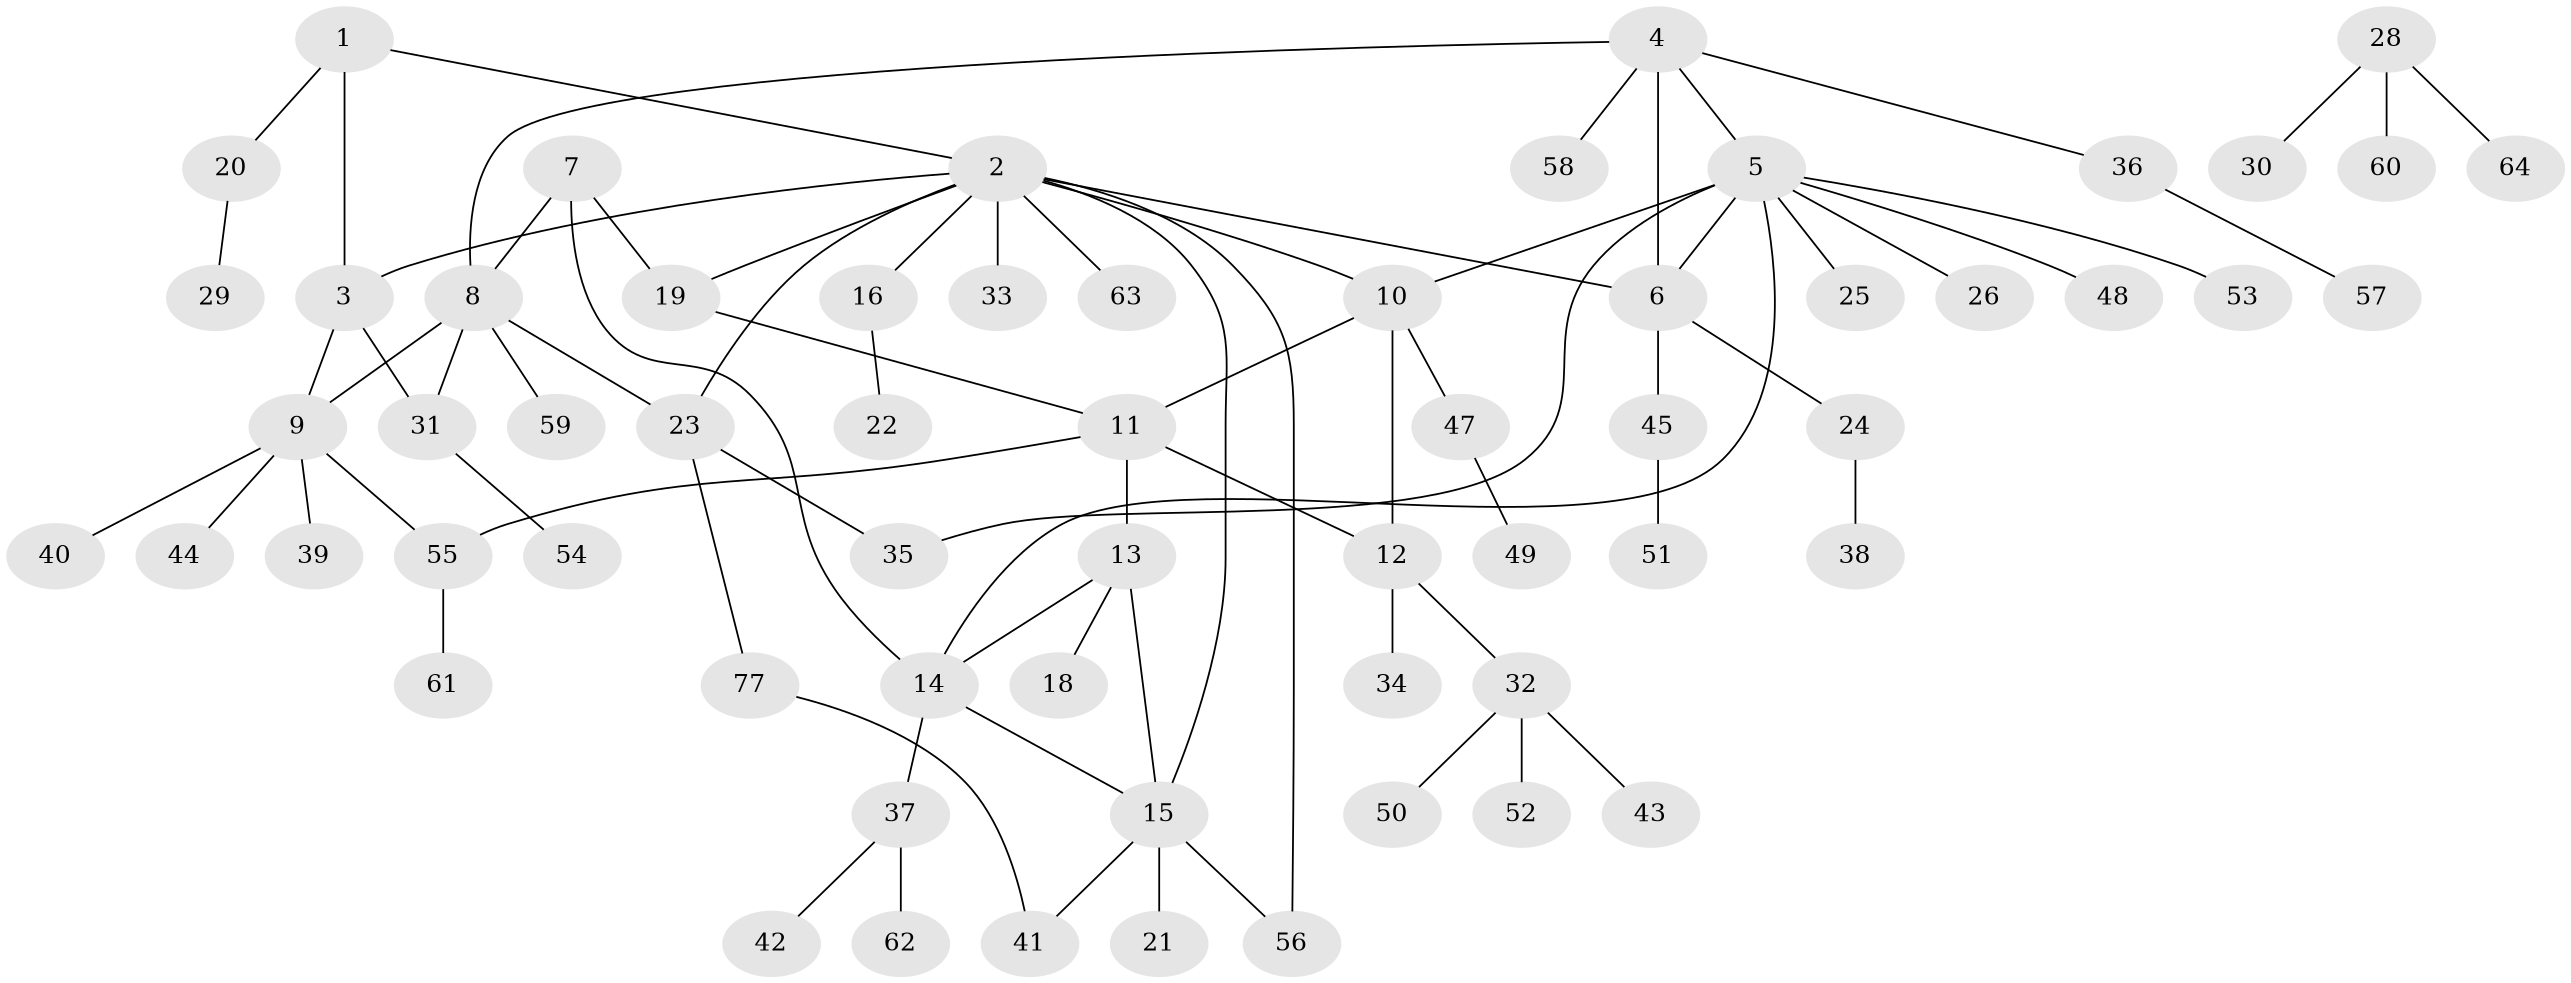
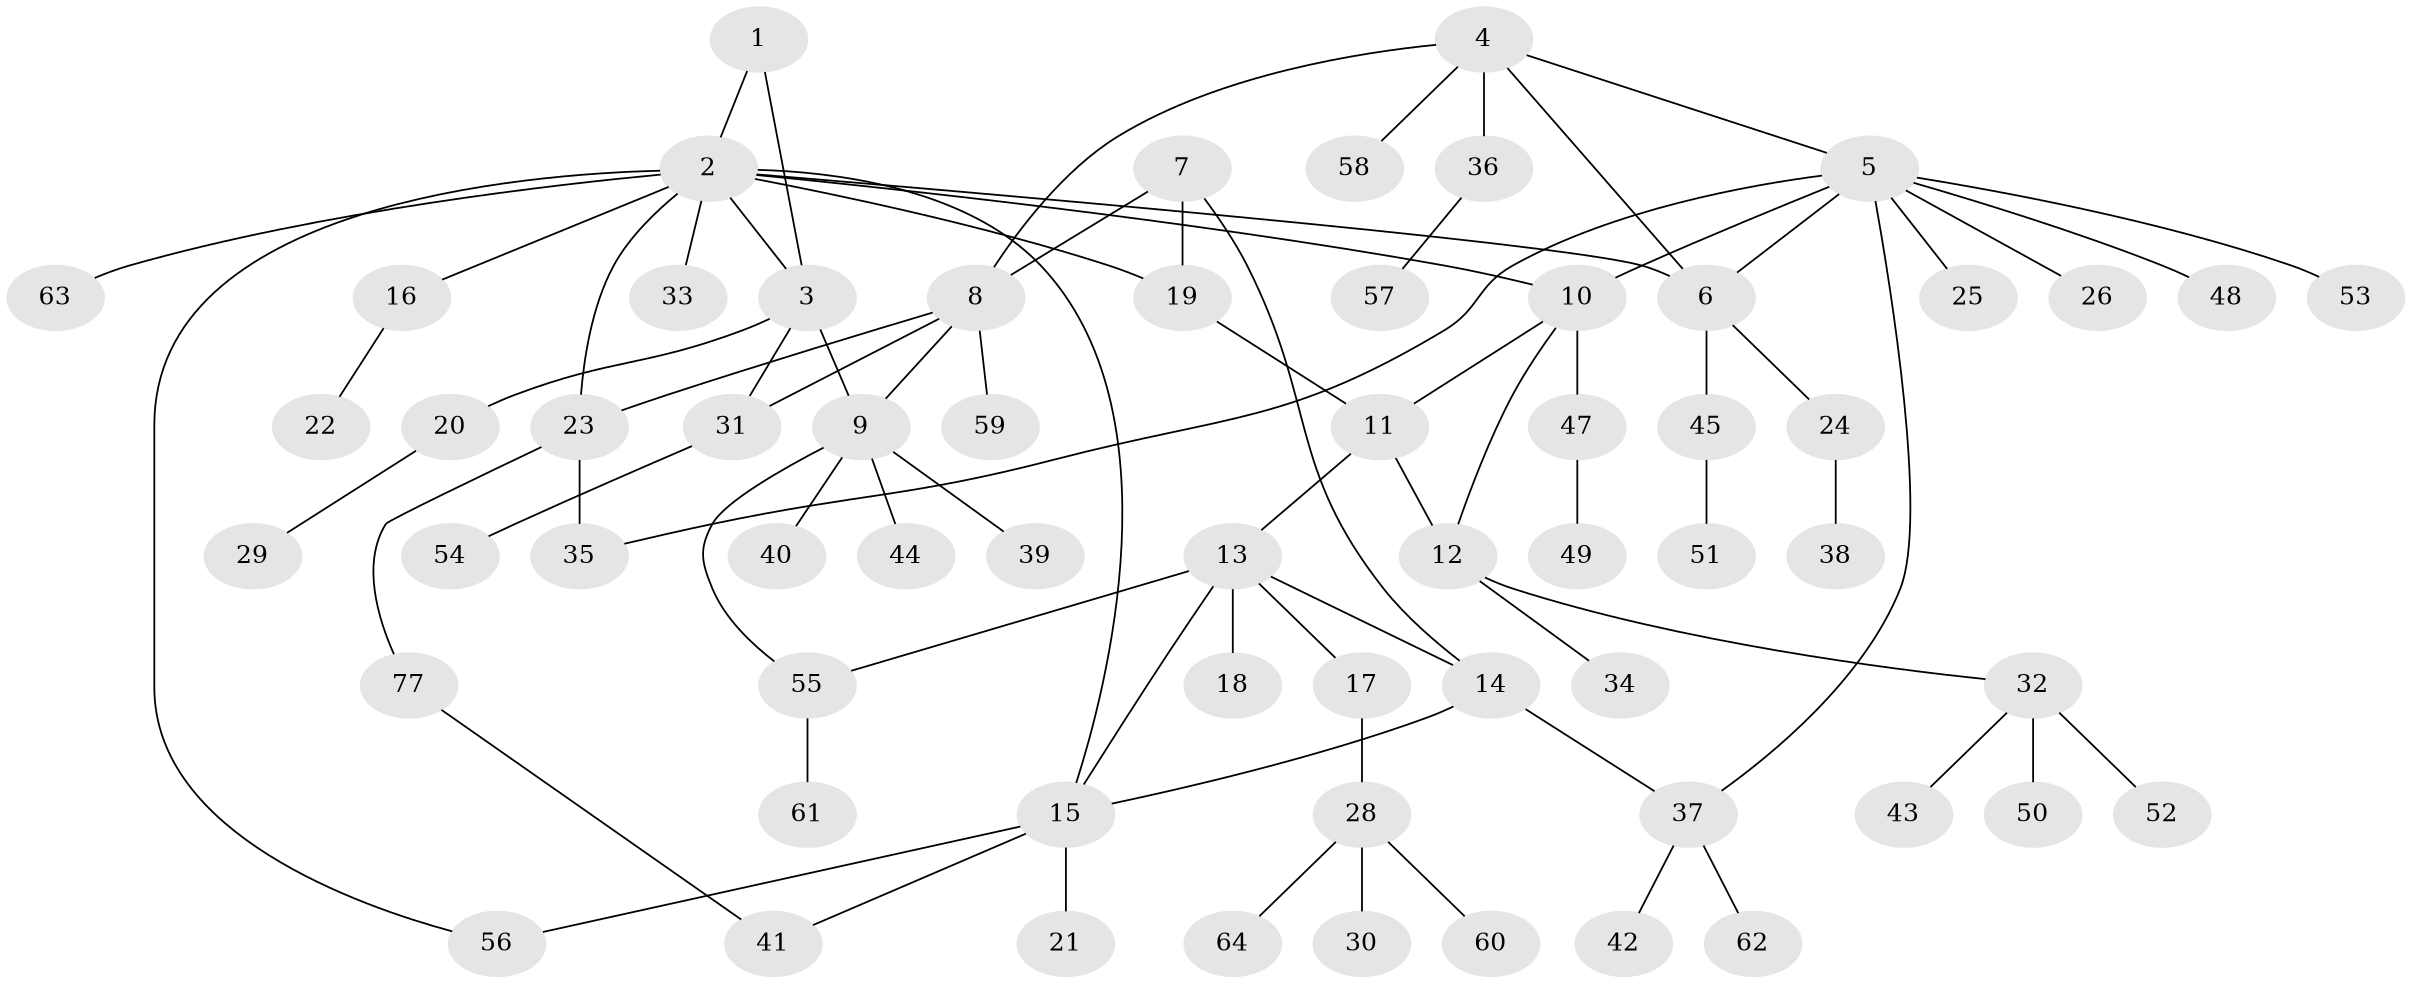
(288, 104) -> (629, 362)
(809, 476) -> (1020, 621)
(1443, 505) -> (1909, 531)
none -> (1362, 685)
